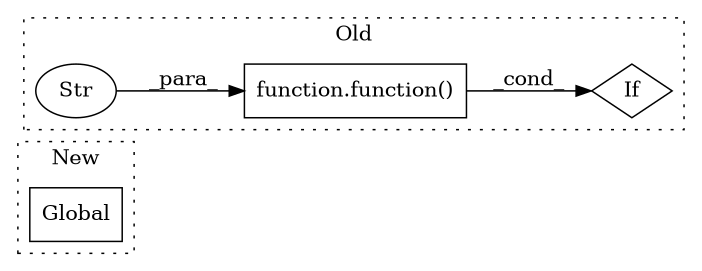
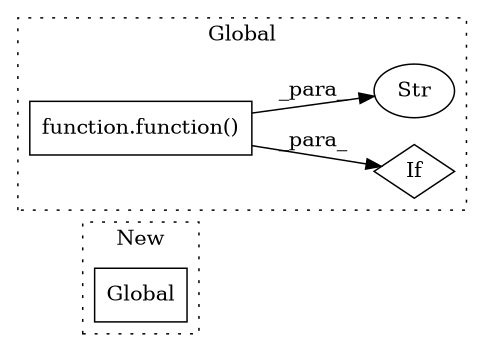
(354, 35) -> (242, 35)
(529, 80) -> (313, 141)
(173, 91) -> (306, 106)
